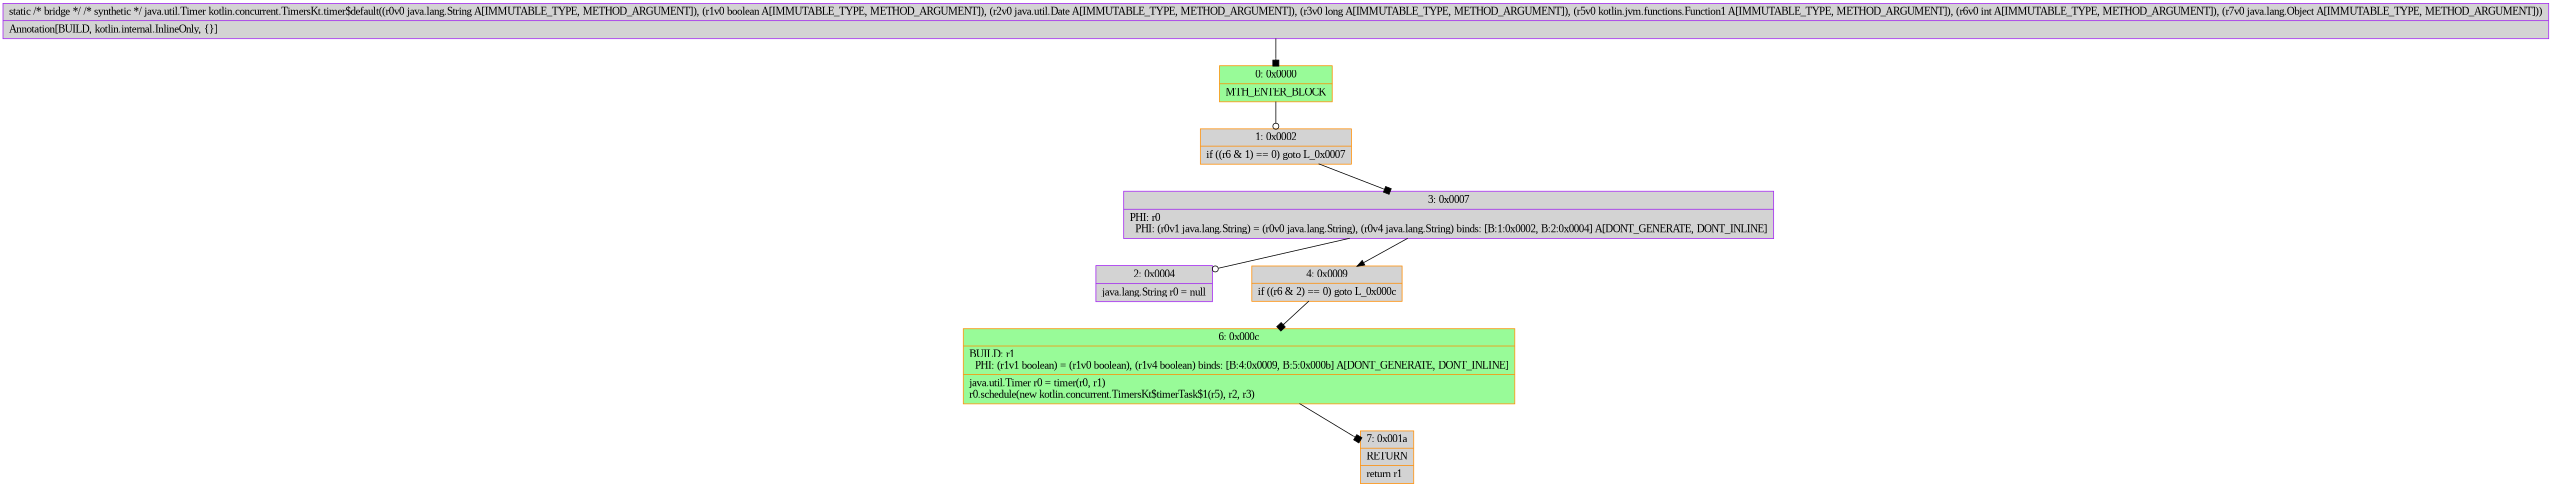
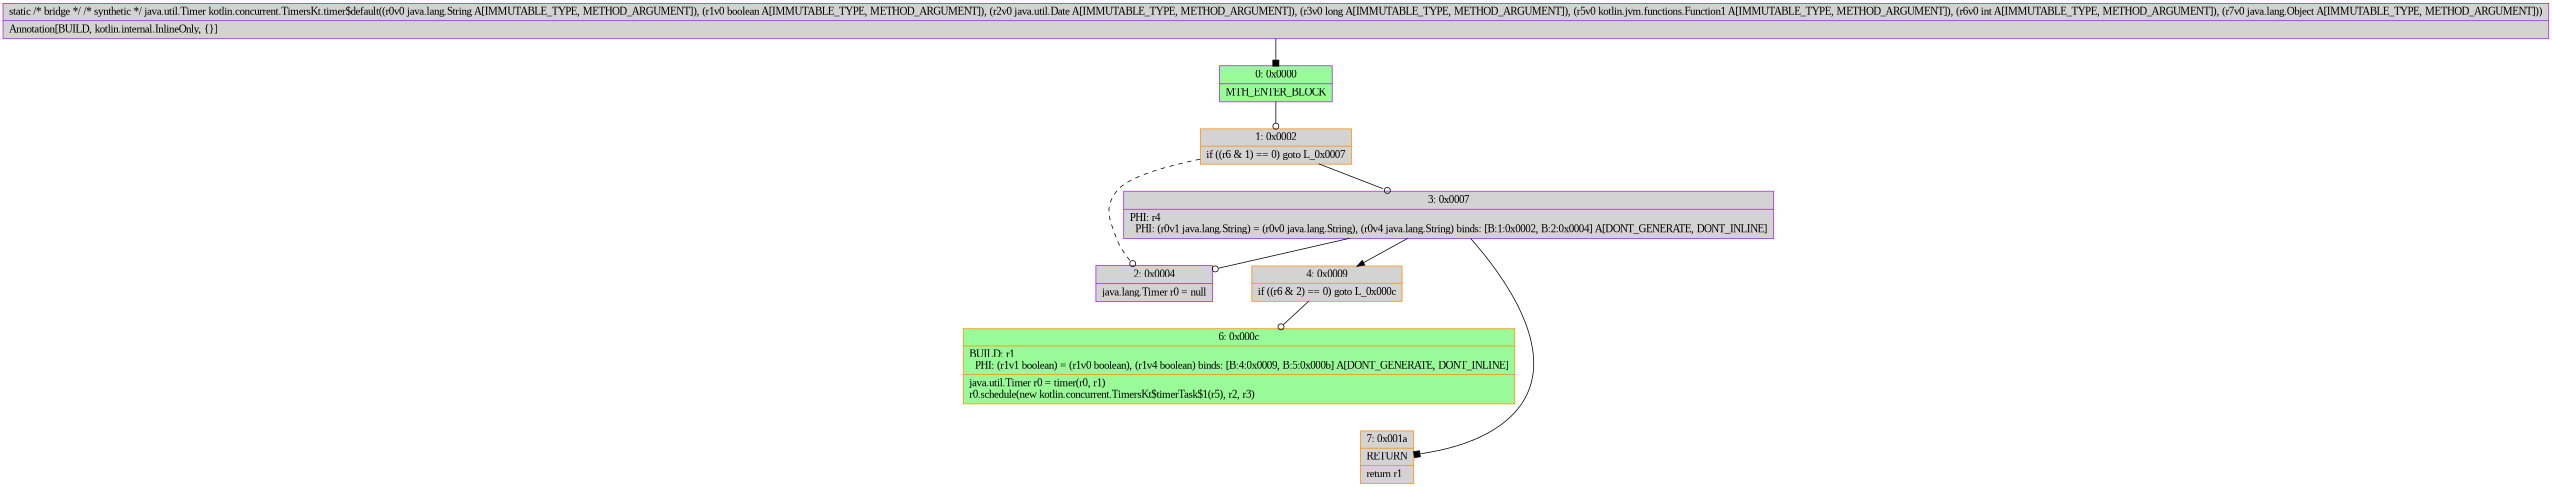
(1276, 84) -> (1276, 84)
(1351, 176) -> (1351, 176)
none -> (1121, 186)
(1147, 218) -> (1147, 218)
(1154, 292) -> (1154, 292)
(1296, 313) -> (1296, 313)
(1327, 420) -> (1533, 371)
